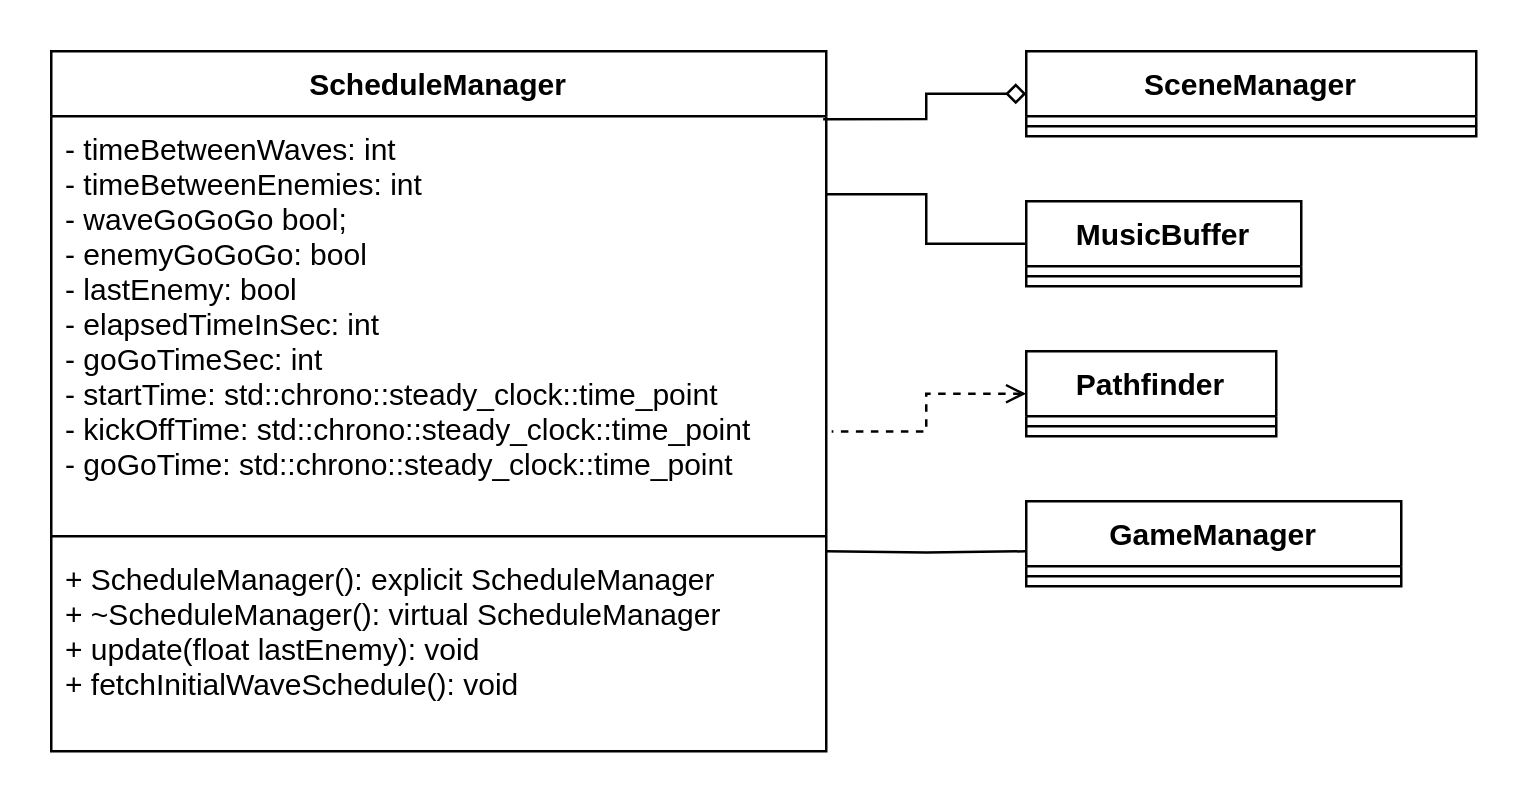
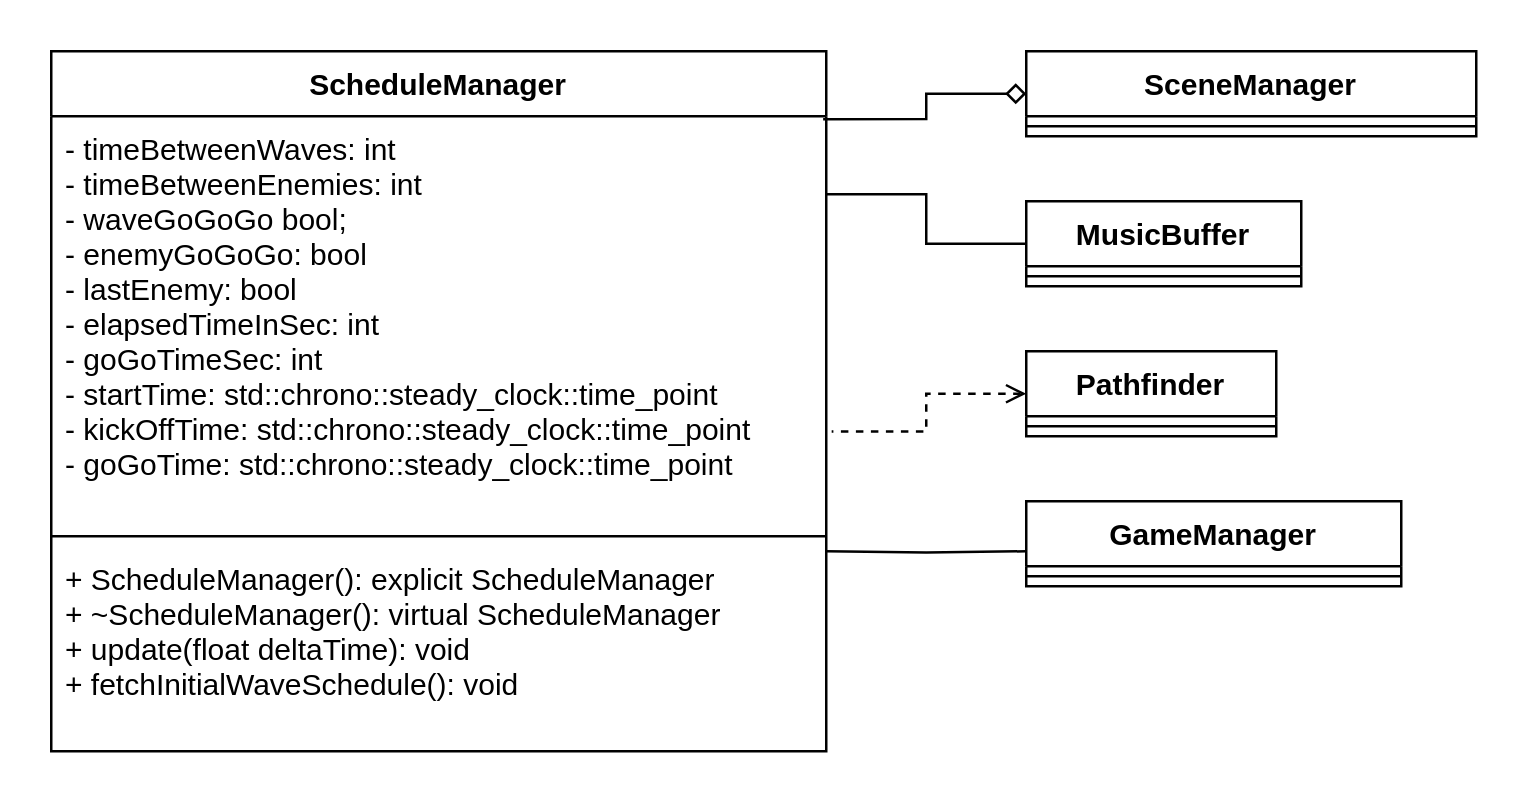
(412, 580) -> (412, 580)
